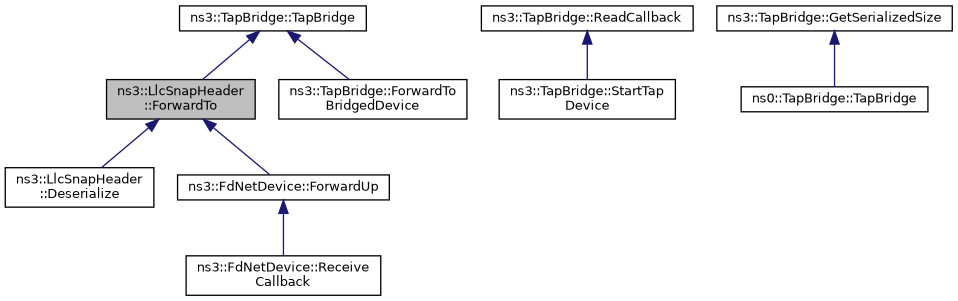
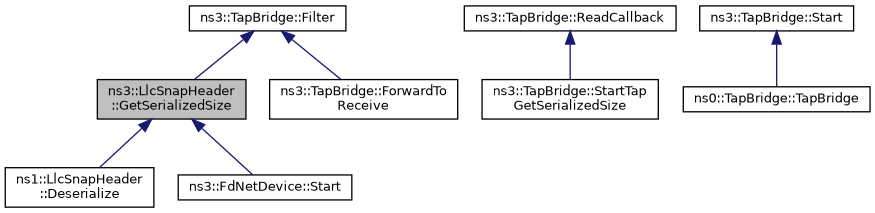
(273, 18) -> (268, 18)
(835, 18) -> (777, 18)
(181, 99) -> (172, 99)
(373, 99) -> (364, 99)
(587, 99) -> (570, 99)
(80, 187) -> (80, 187)
(283, 187) -> (265, 187)
(283, 276) -> none
